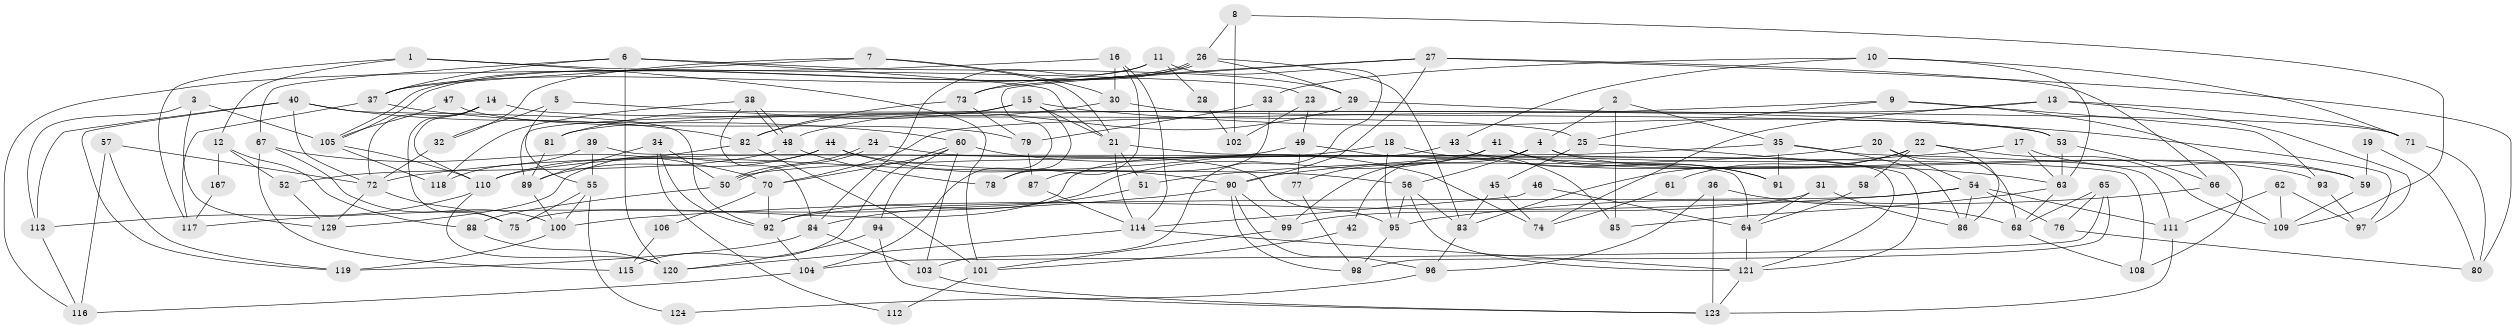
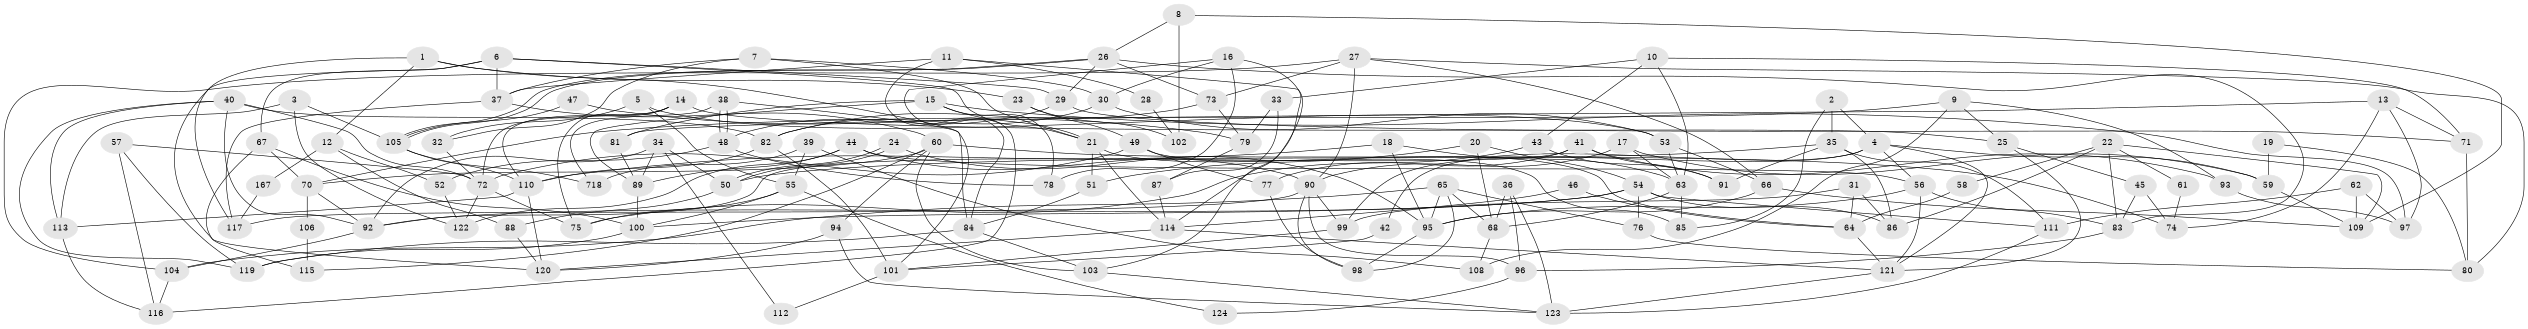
(439, 186) -> (594, 186)
none -> (1437, 203)
(329, 228) -> (461, 228)
